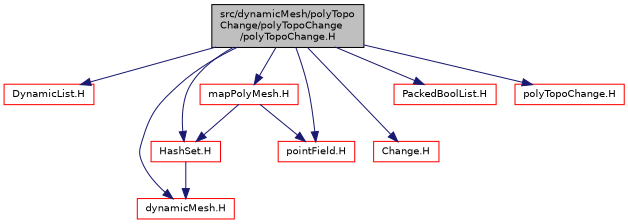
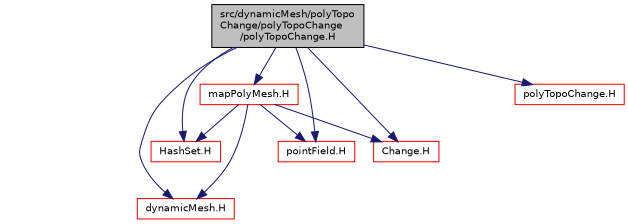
(49, 94) -> none
(445, 94) -> none
none -> (323, 121)
(186, 175) -> (234, 152)
